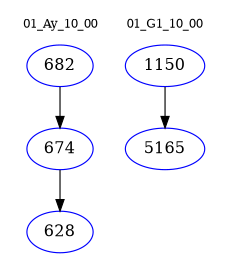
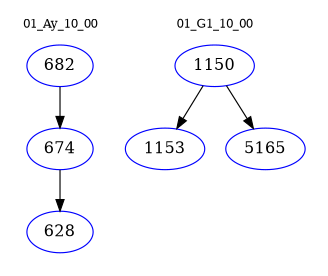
none -> (165, 149)
